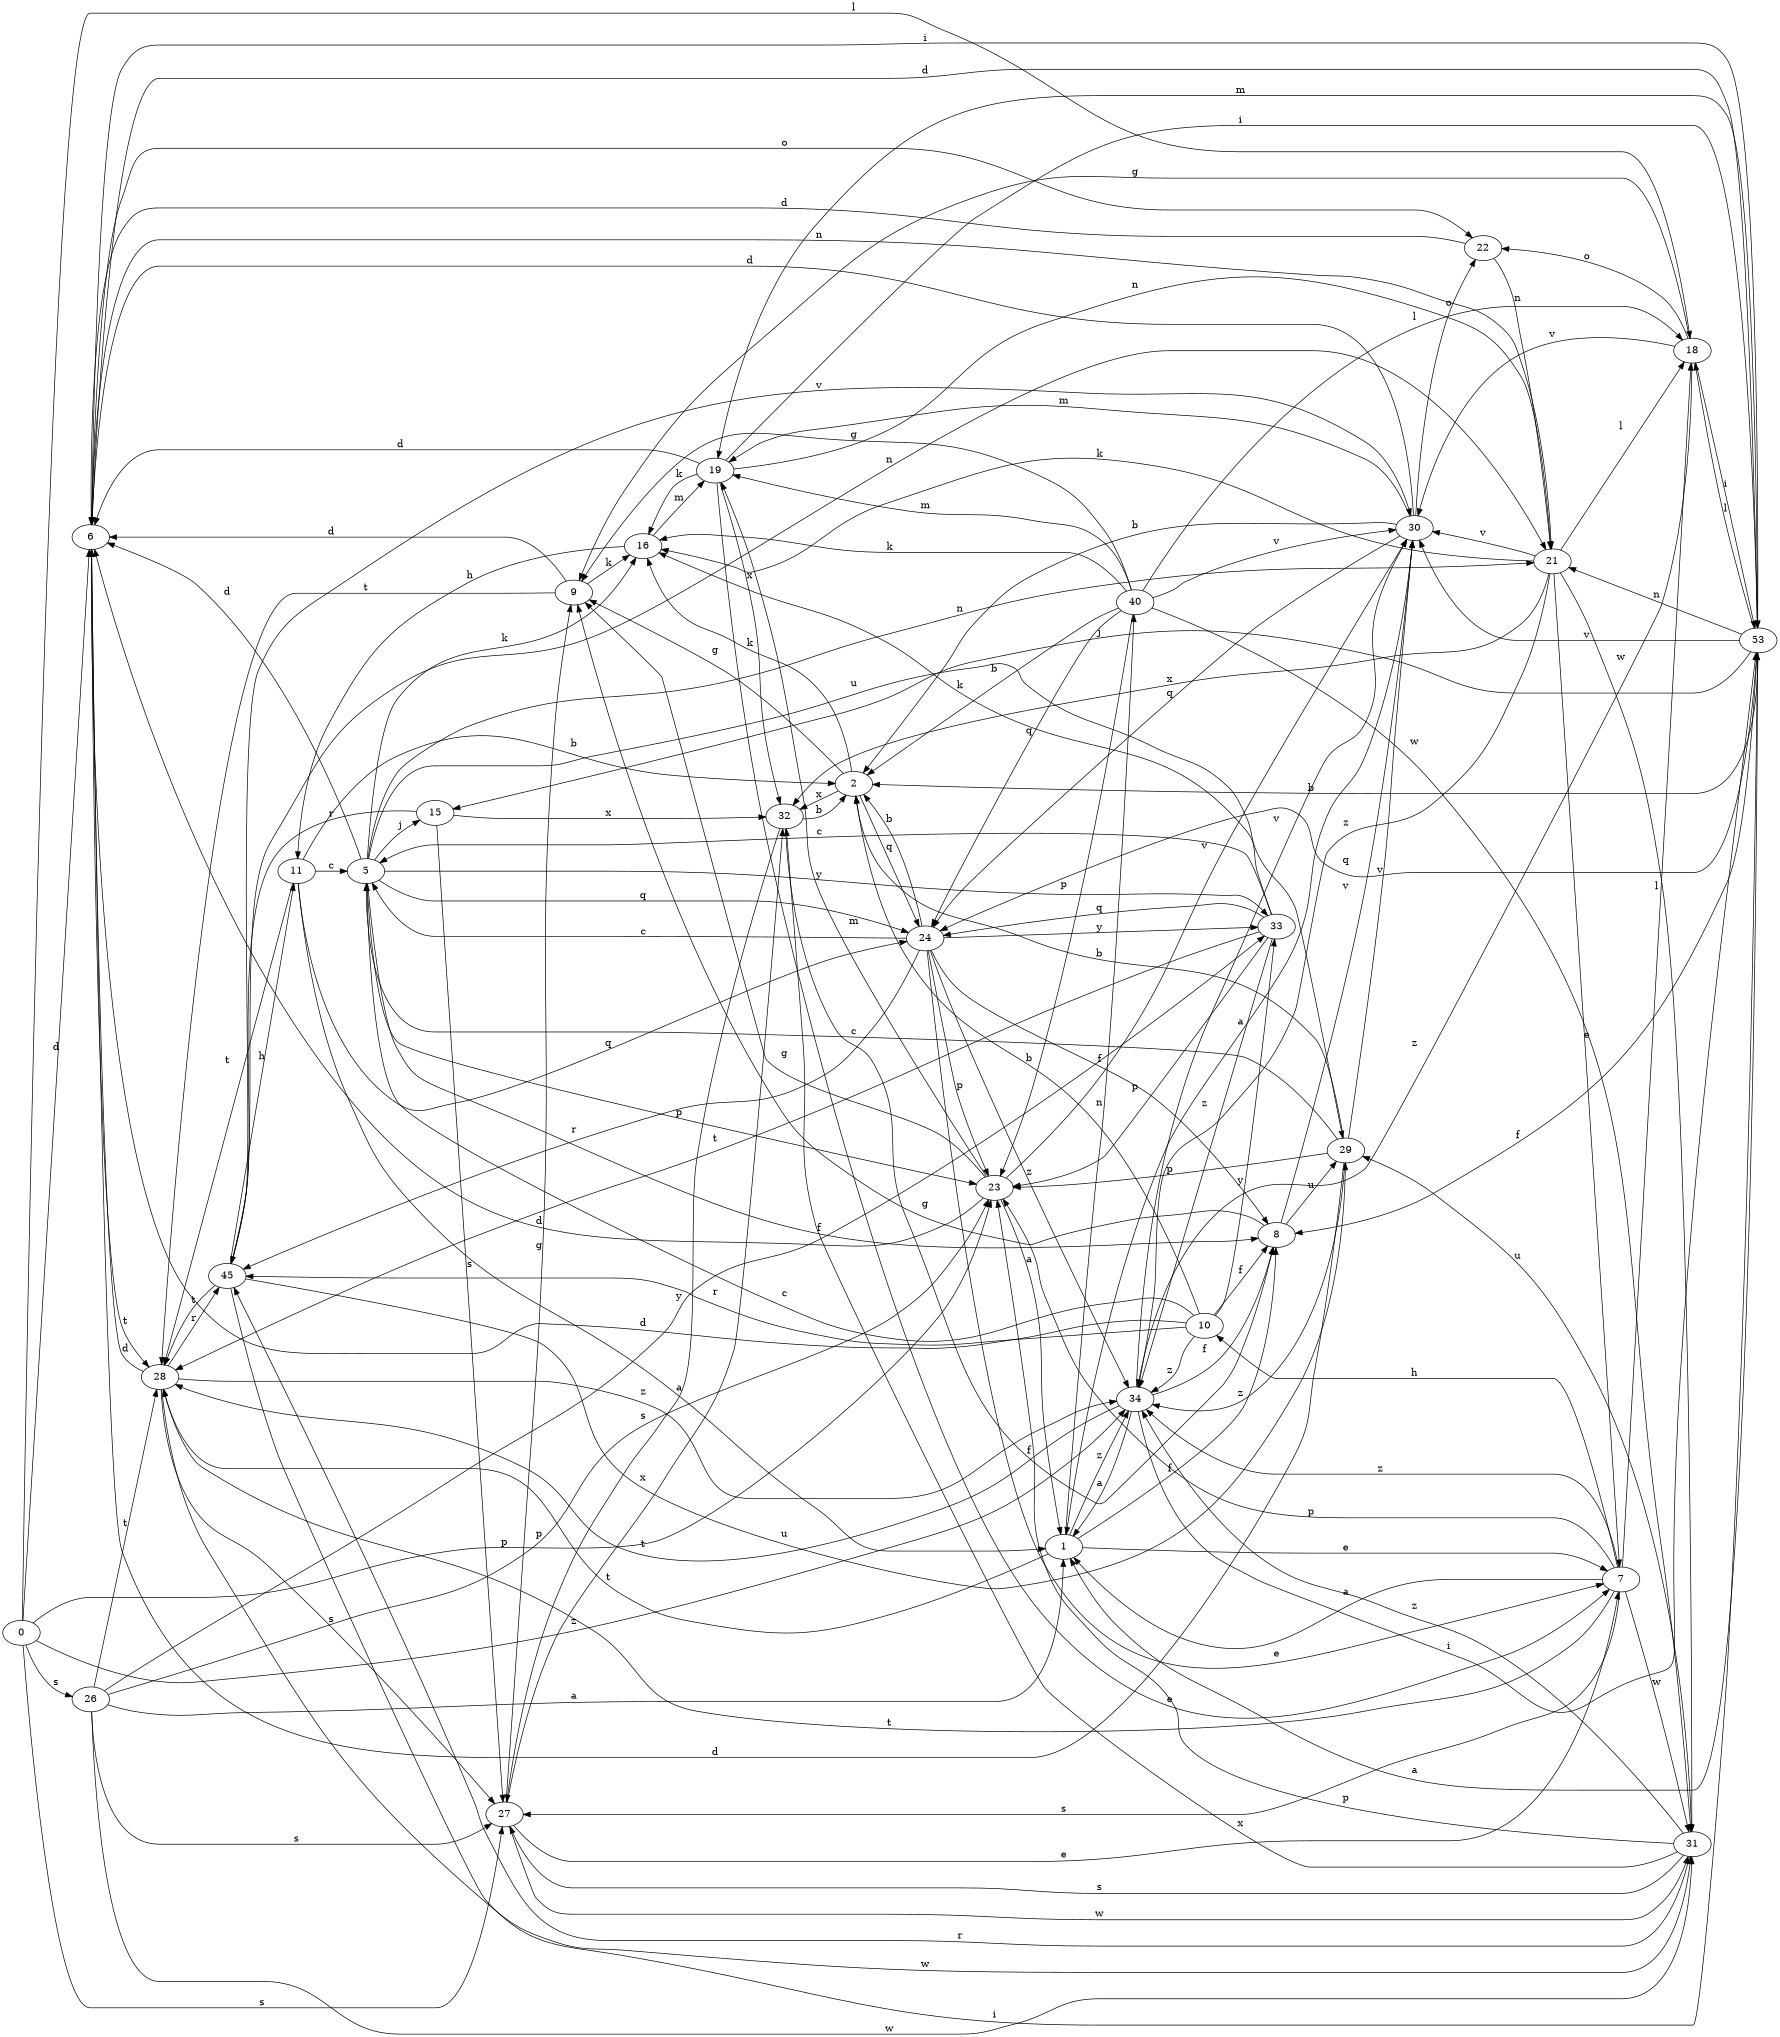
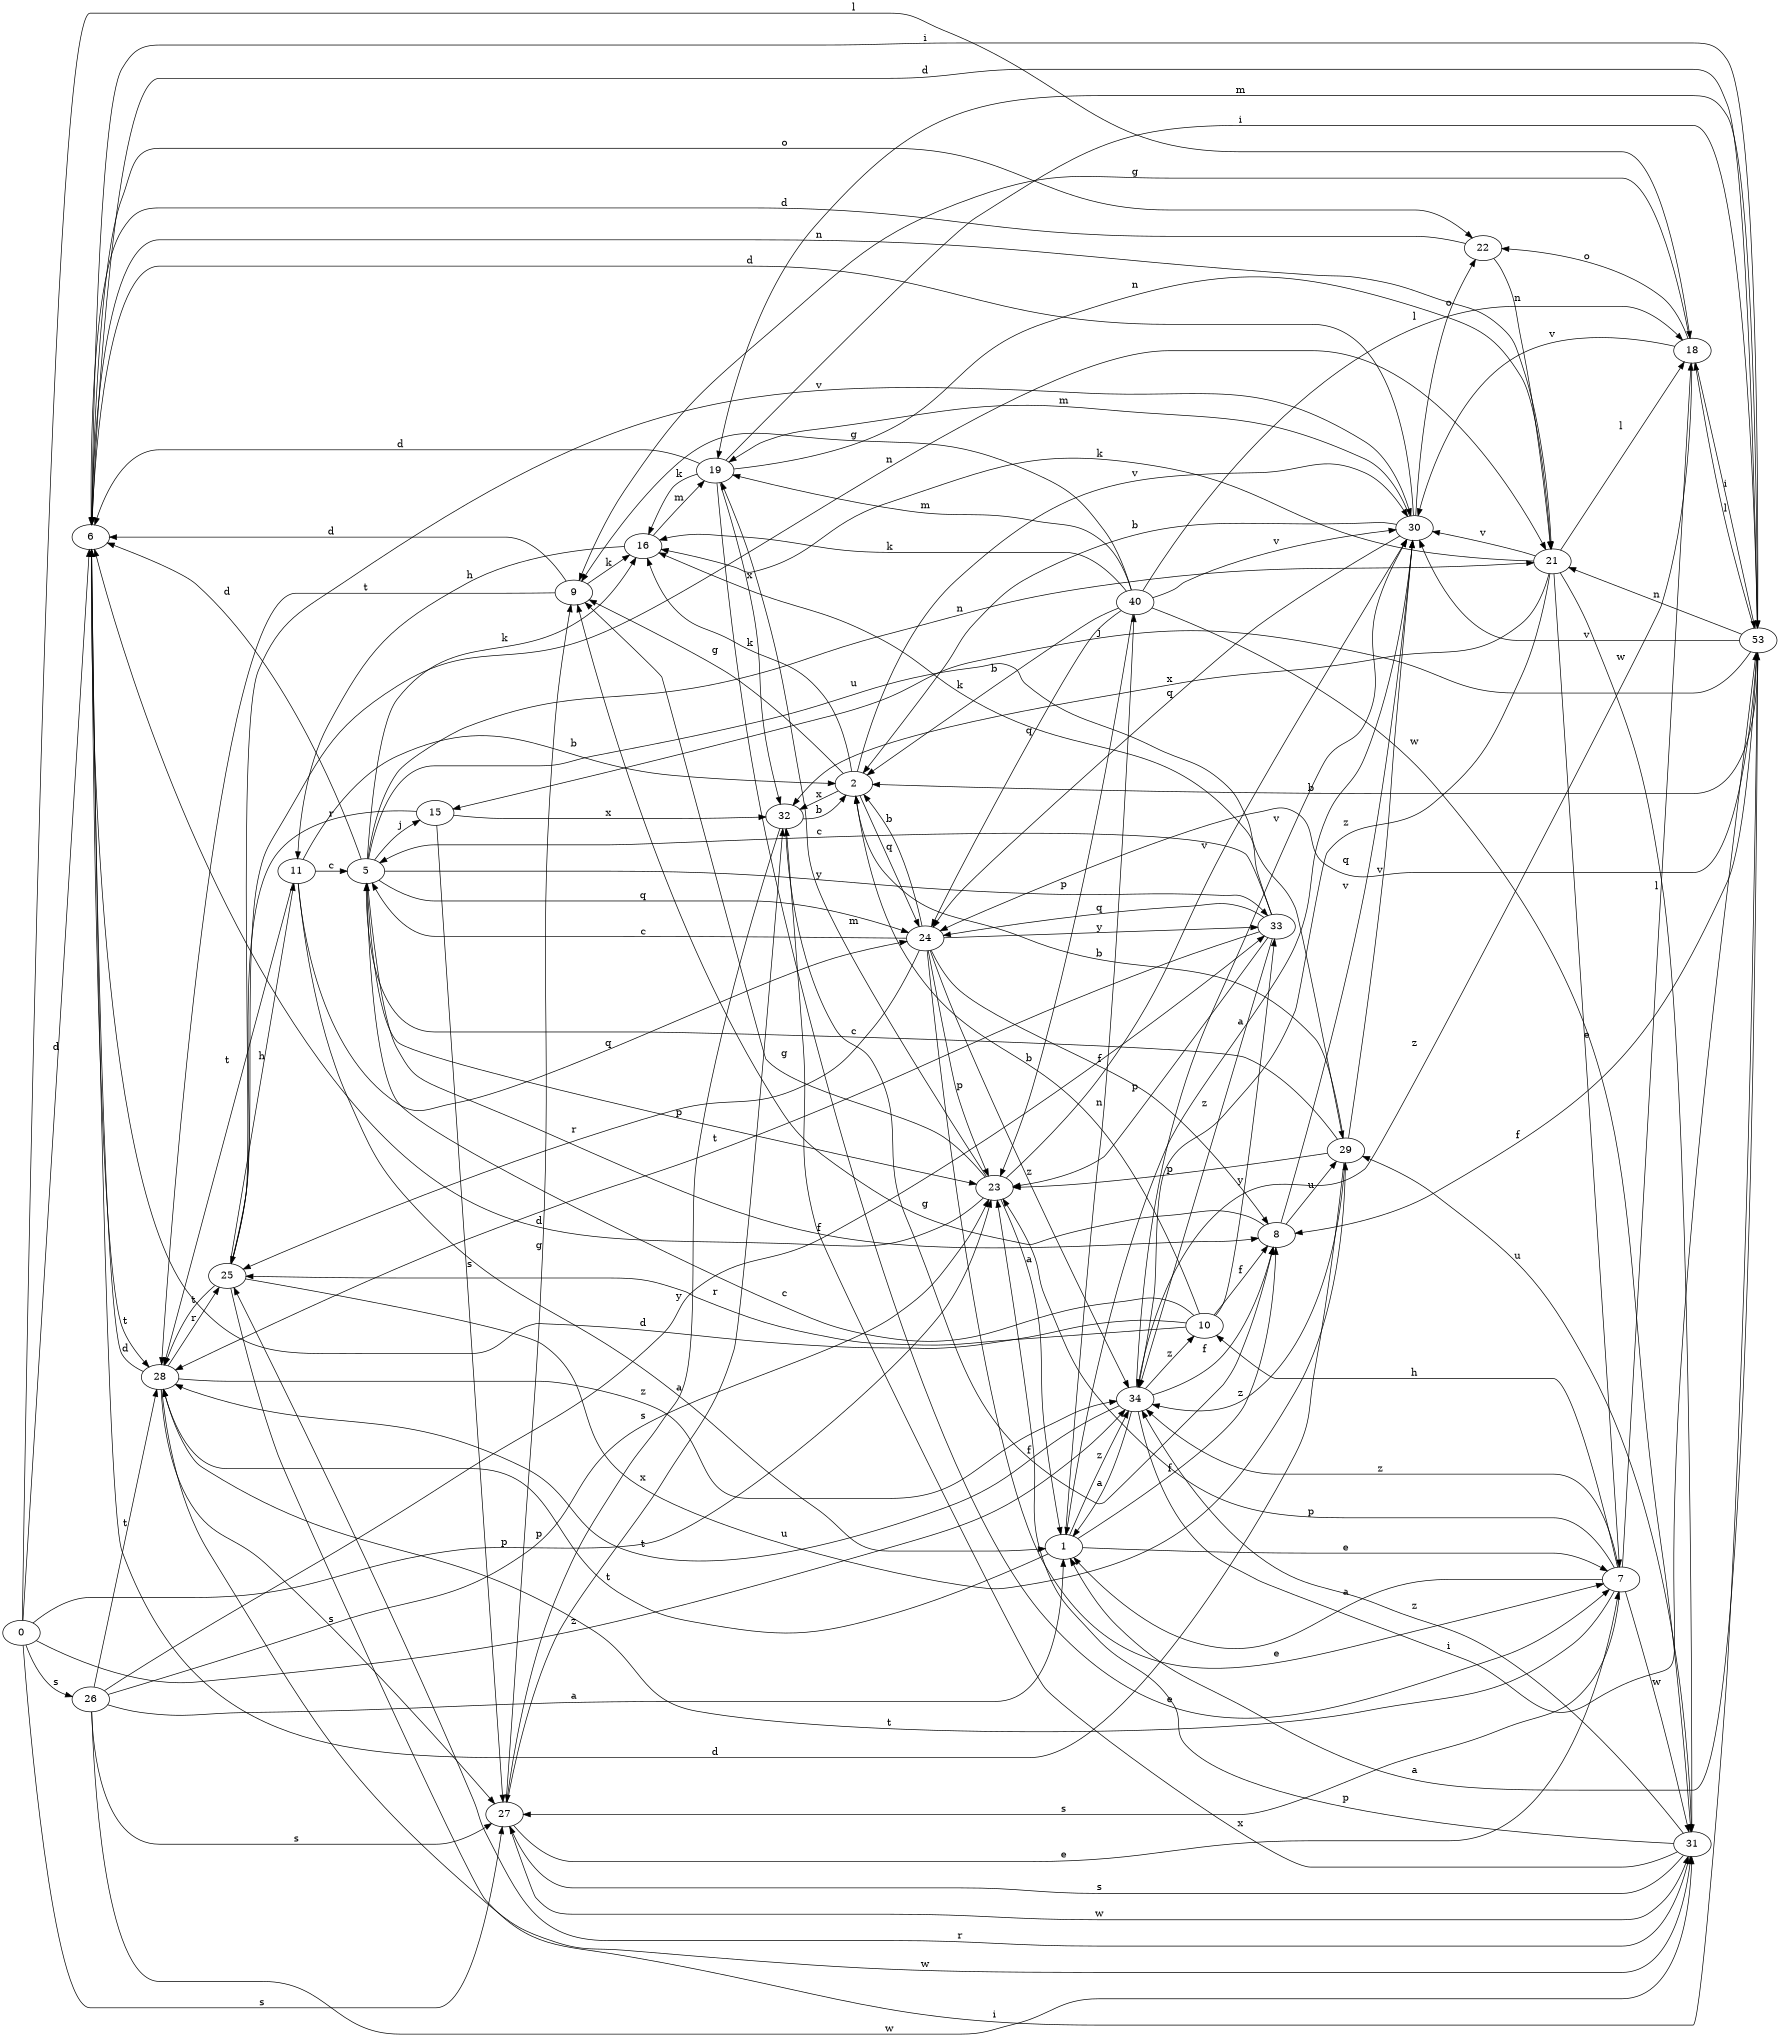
none -> (1069, 501)
(227, 1276) -> (227, 1276)
(1179, 1365) -> (1167, 1365)
